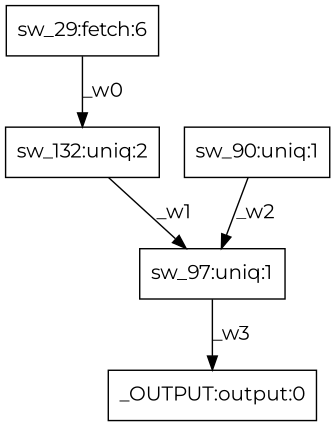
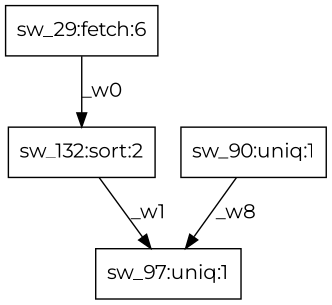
(82, 152) -> (82, 152)
(256, 213) -> (236, 213)
(212, 395) -> none
